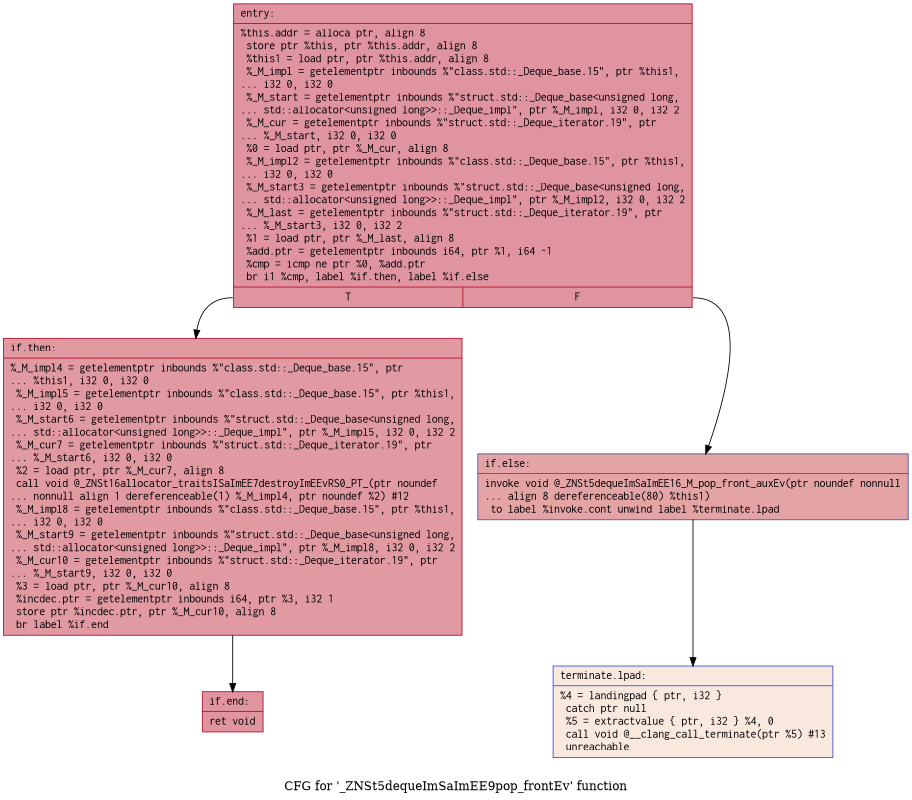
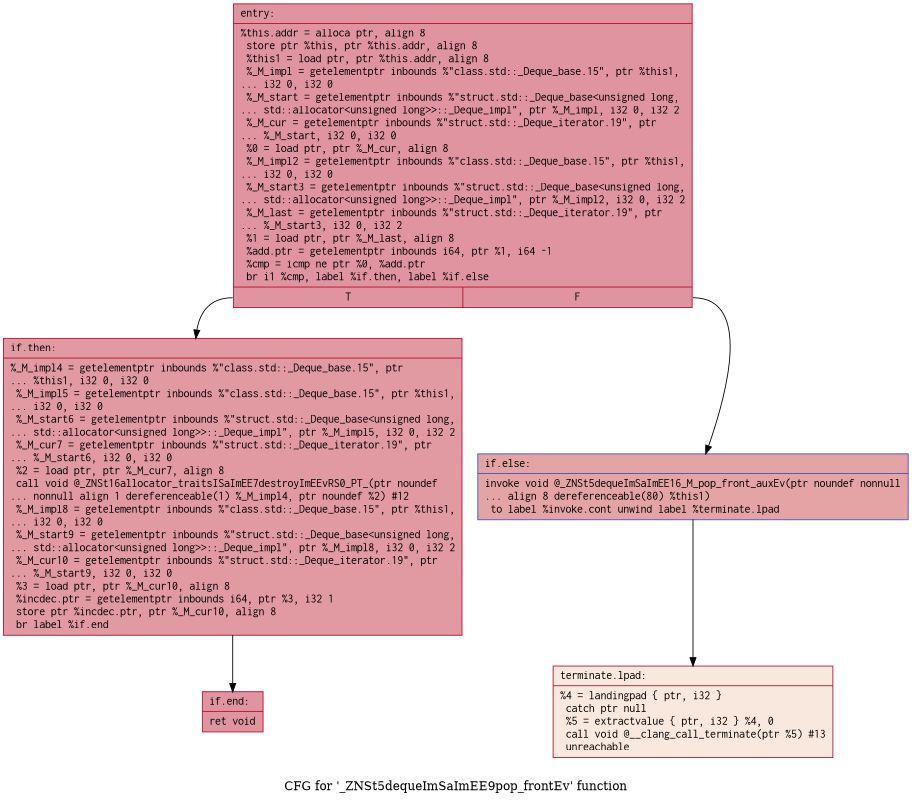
(693, 712) -> (693, 712)
